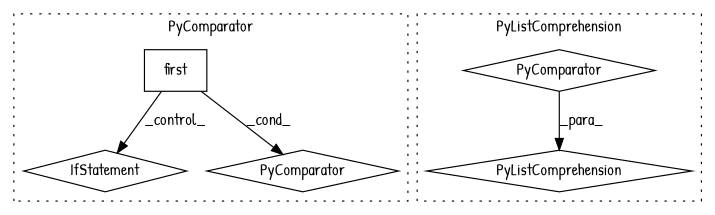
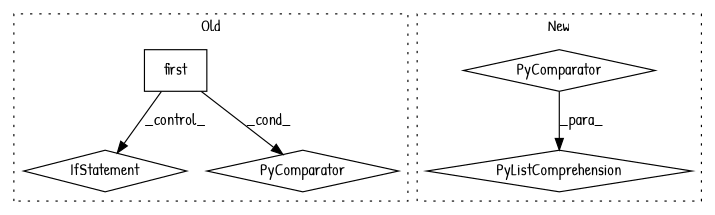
(211, 27) -> (211, 27)
(559, 27) -> (559, 27)
